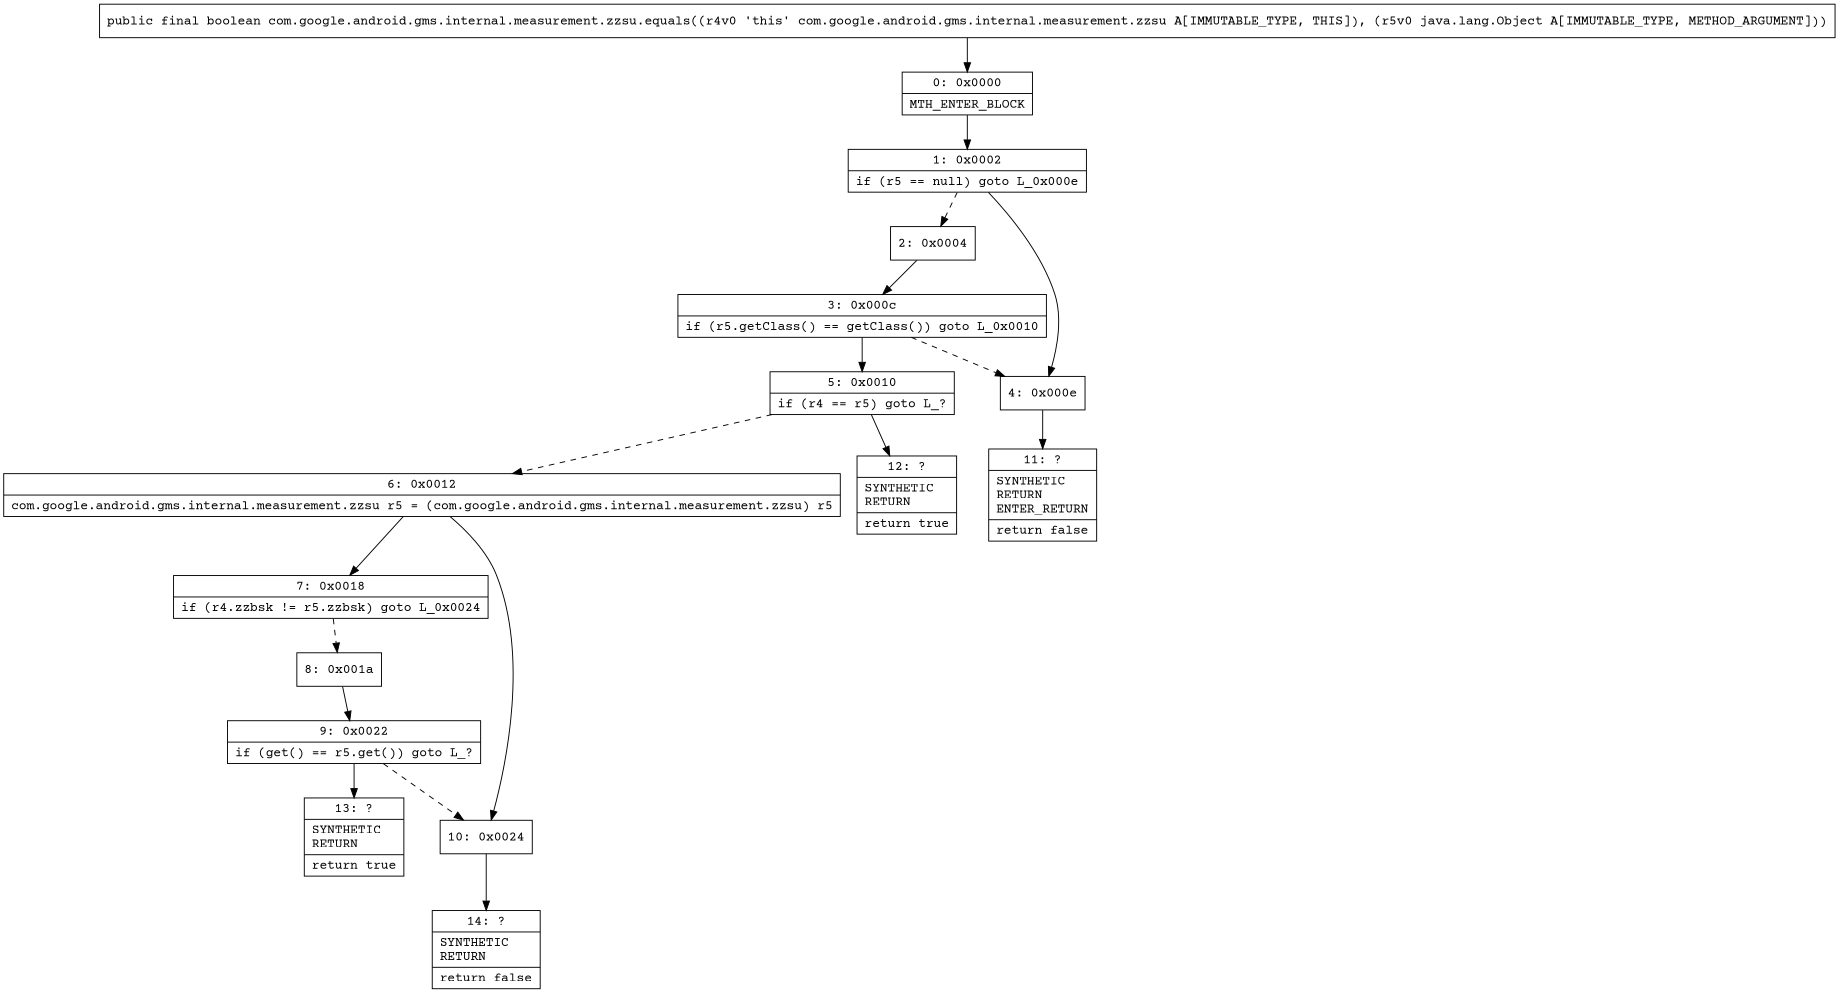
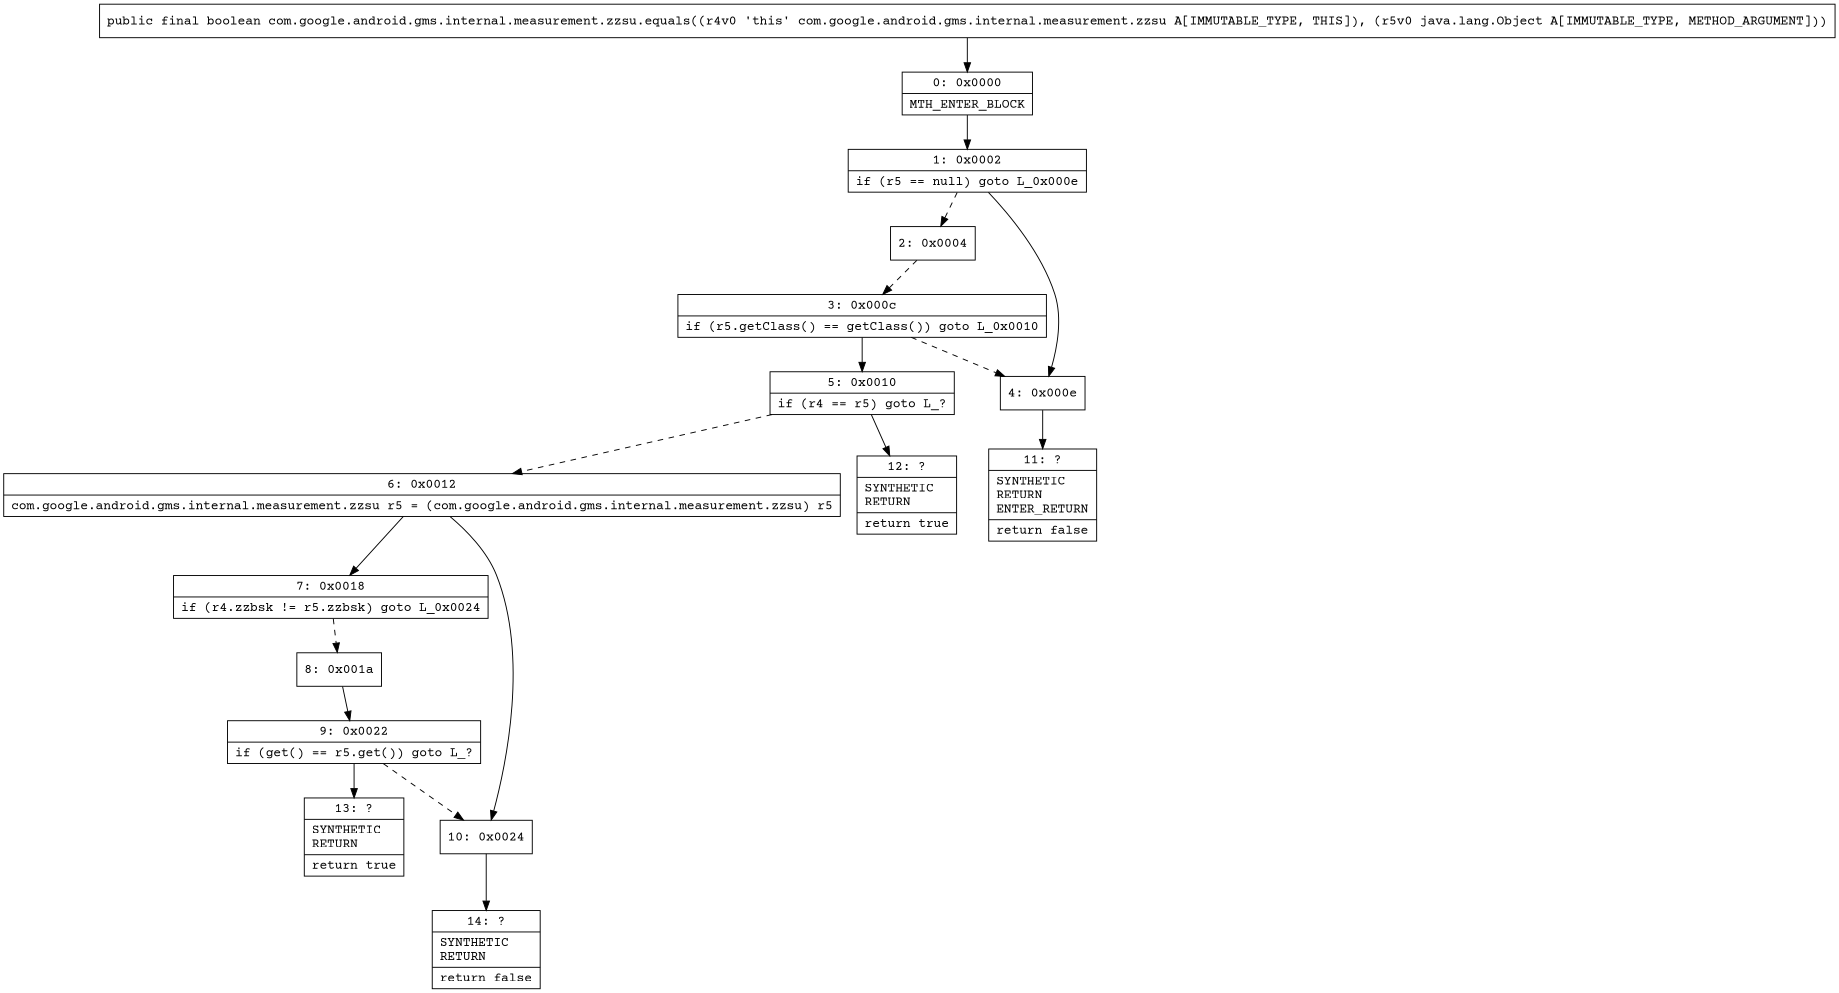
(903, 274) -> (903, 274)
